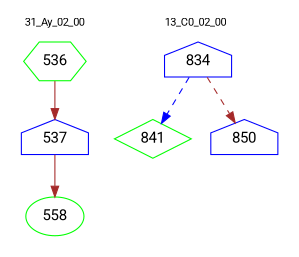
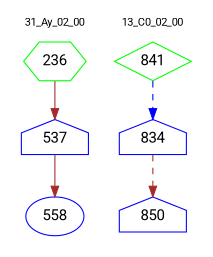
(55, 61) -> (55, 61)
(178, 96) -> (153, 95)
(55, 216) -> (55, 216)
